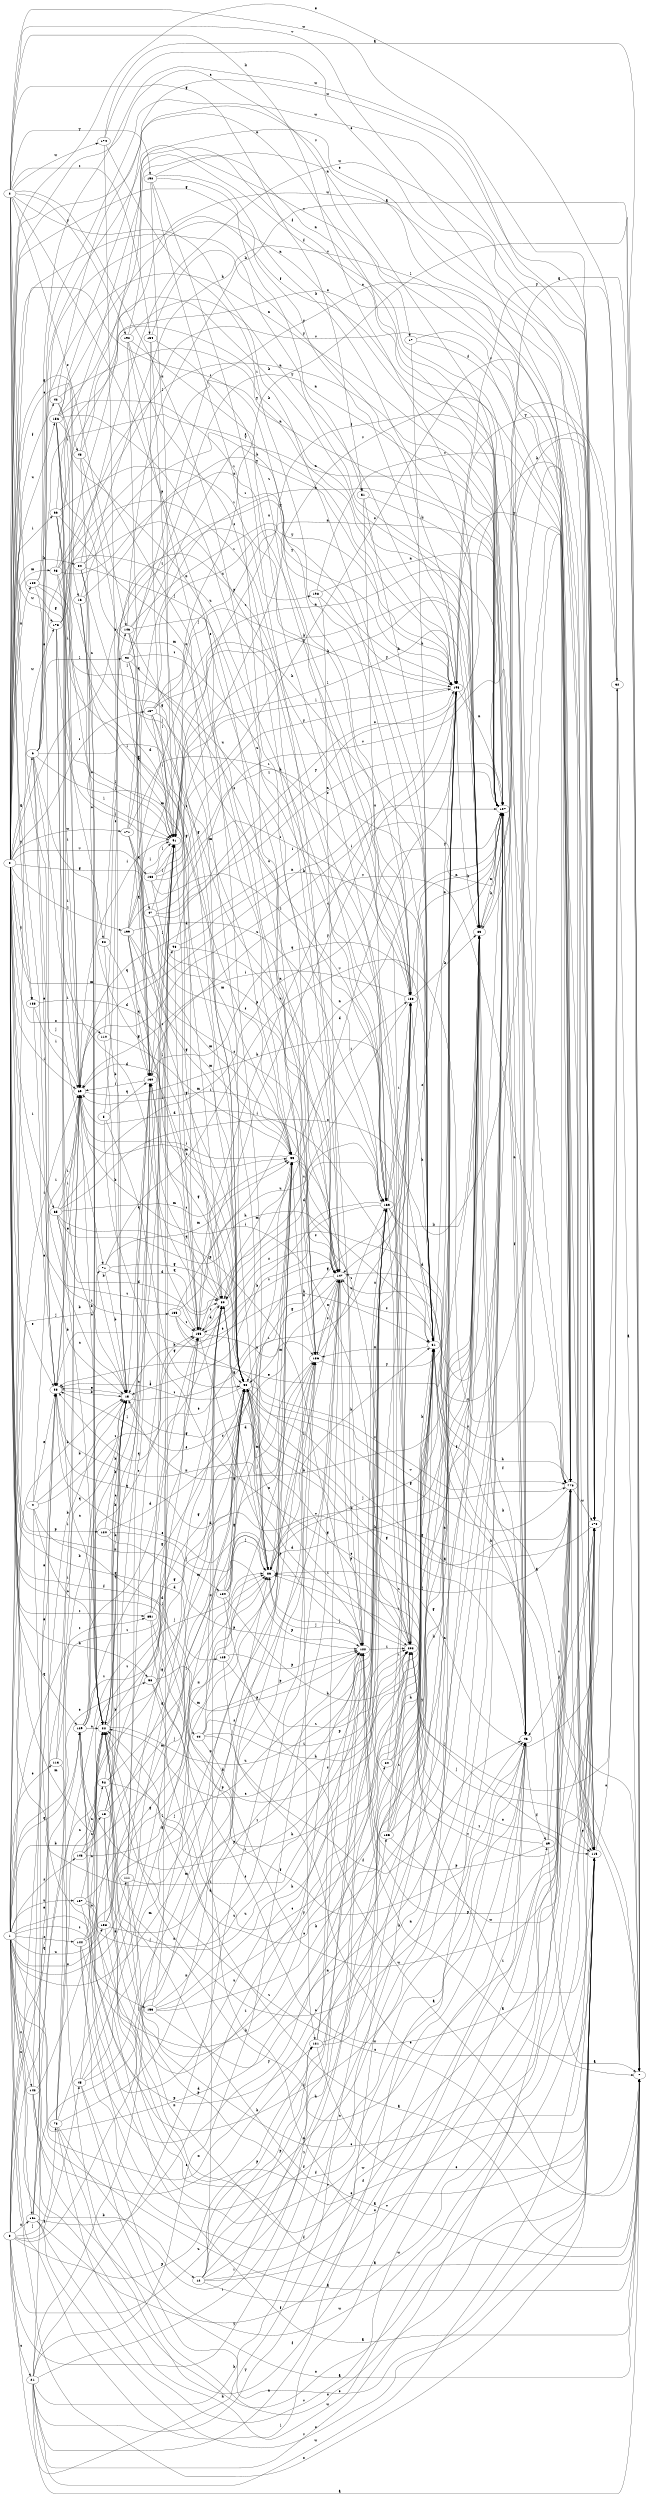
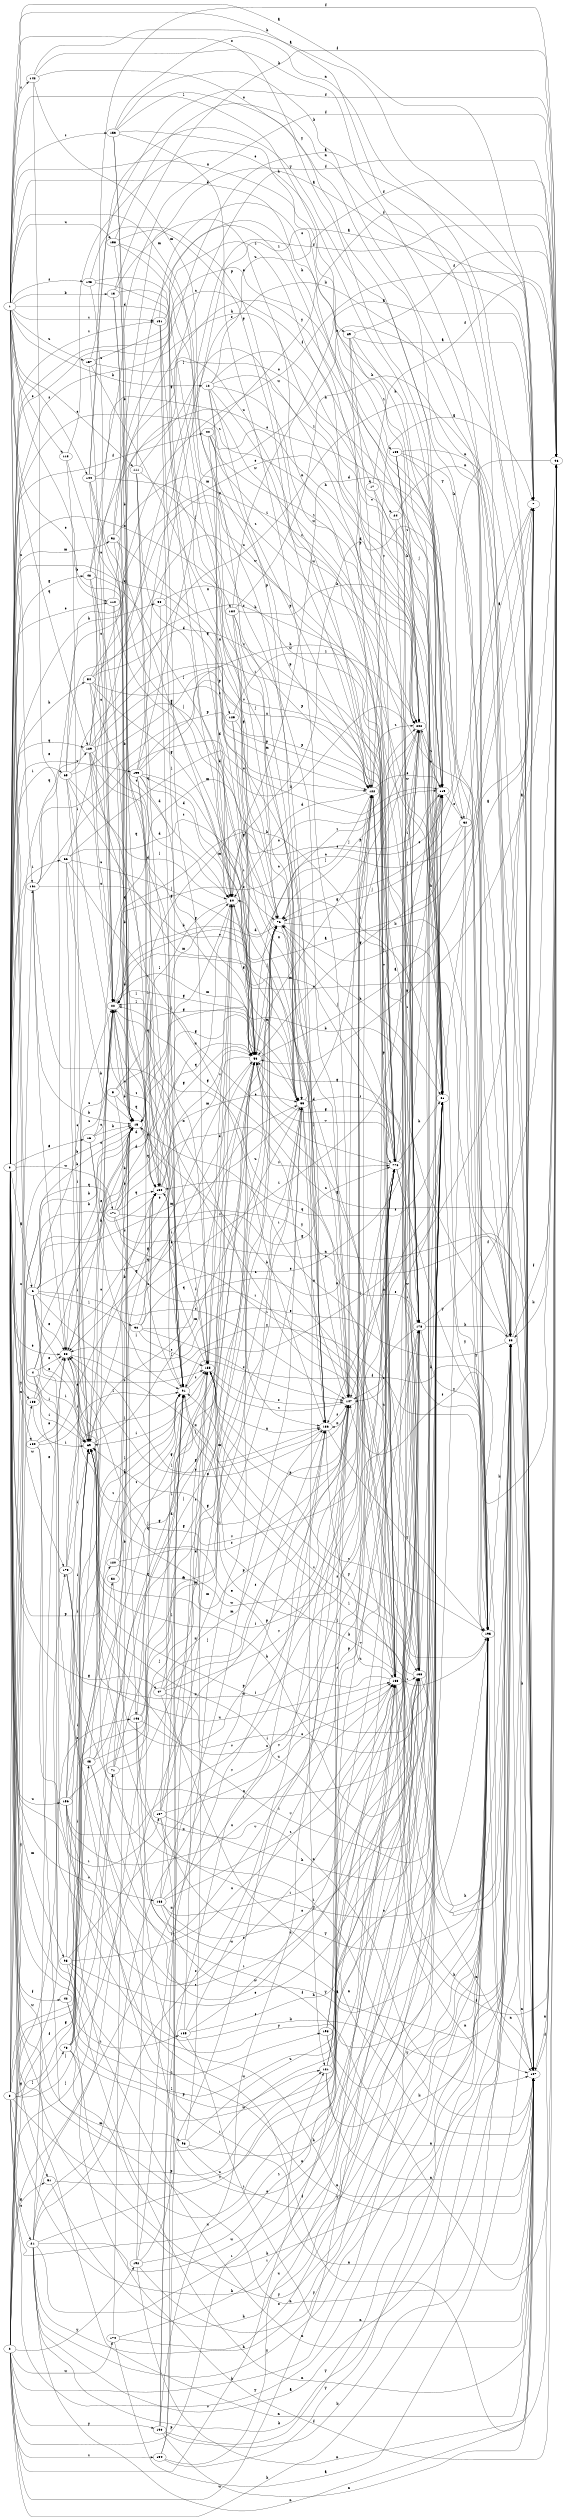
(468, 561) -> (477, 2099)
none -> (126, 628)
none -> (391, 748)
none -> (126, 1170)
(269, 1574) -> (279, 922)
(150, 1617) -> (160, 321)
(411, 1698) -> (419, 558)
(531, 1792) -> (538, 252)
(57, 1801) -> (21, 472)
(382, 2019) -> (408, 775)
